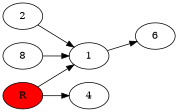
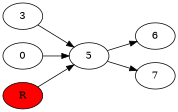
(23, 16) -> (23, 16)
(23, 56) -> (23, 56)
(89, 56) -> (89, 56)
none -> (155, 76)
(89, 96) -> none
